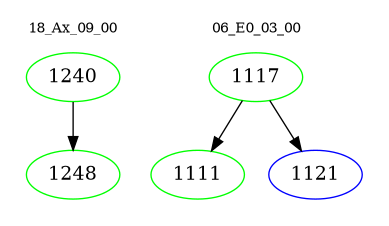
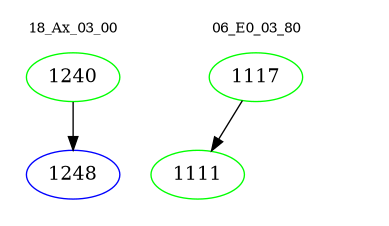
(73, 29) -> (73, 29)
(257, 29) -> (257, 29)
(73, 175) -> (73, 175)
(316, 175) -> none
